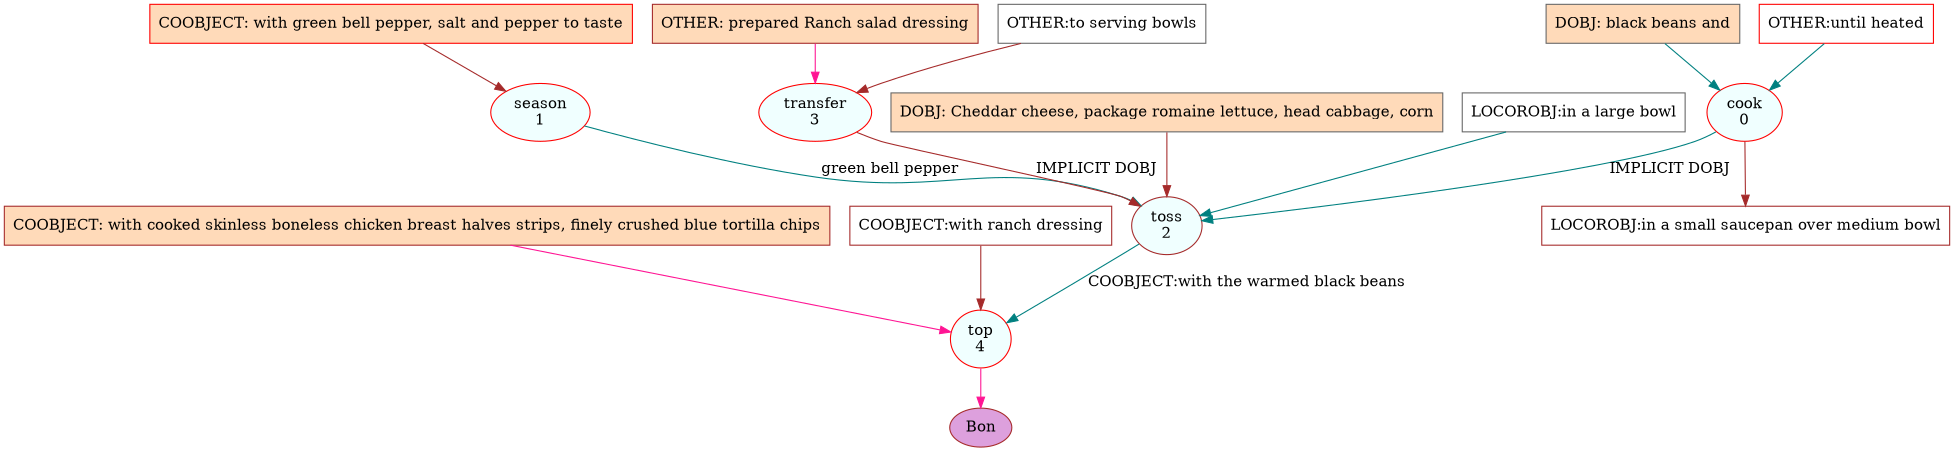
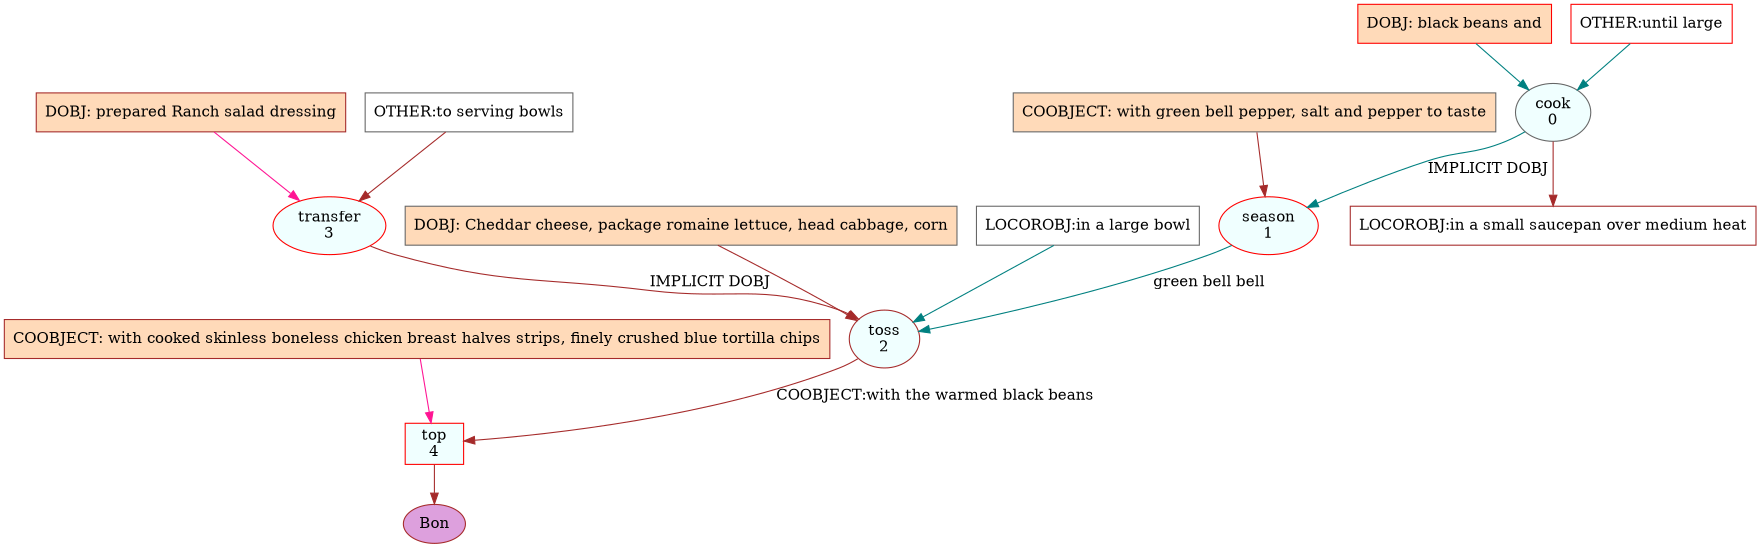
(391, 24) -> (1255, 112)
(815, 24) -> (191, 112)
(1643, 24) -> (1455, 24)
(1846, 24) -> (1652, 24)
(1745, 112) -> (1553, 112)
(890, 169) -> (1209, 282)
(1467, 187) -> (1420, 163)
(981, 226) -> none
(1746, 226) -> (1553, 226)
(1078, 281) -> (670, 414)
(981, 339) -> (434, 444)
(981, 383) -> (434, 479)
